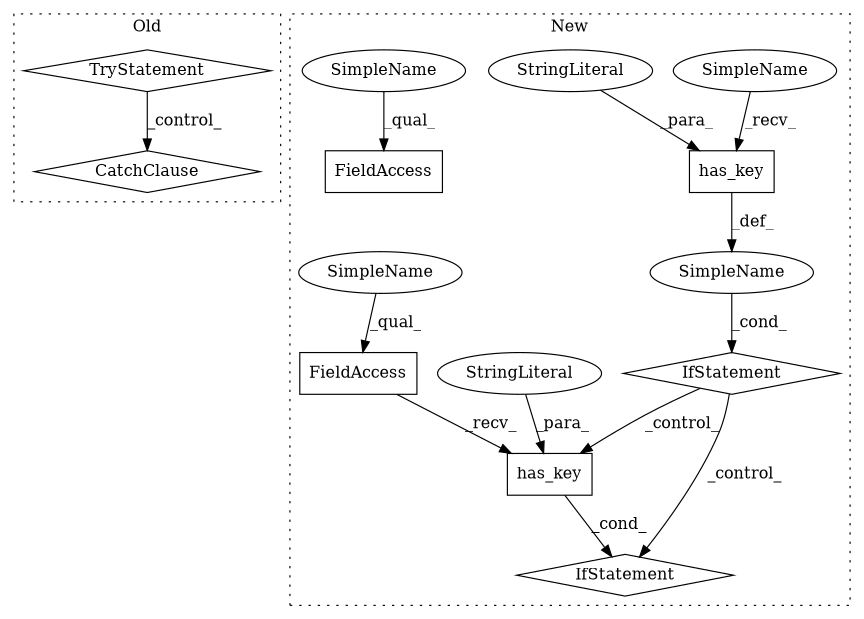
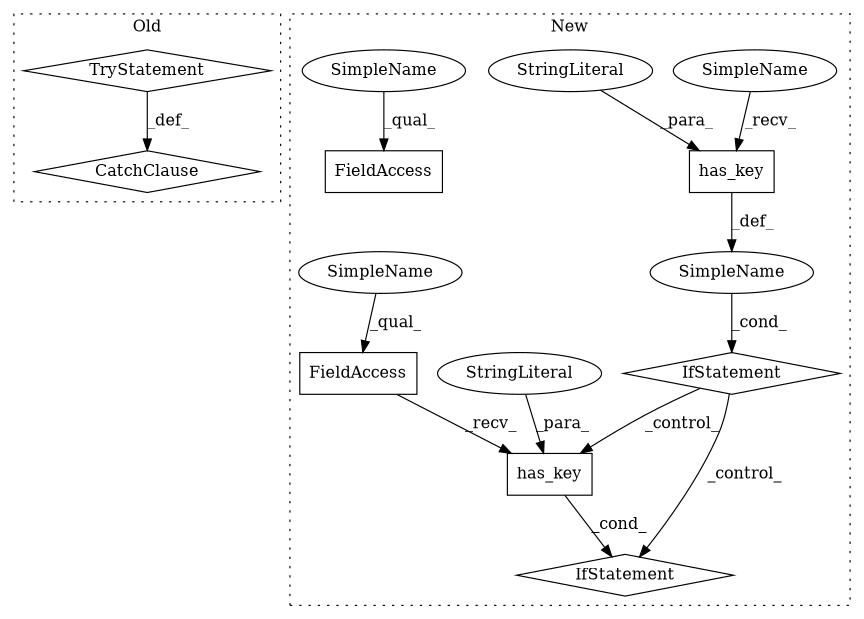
(184, 121) -> (169, 121)
